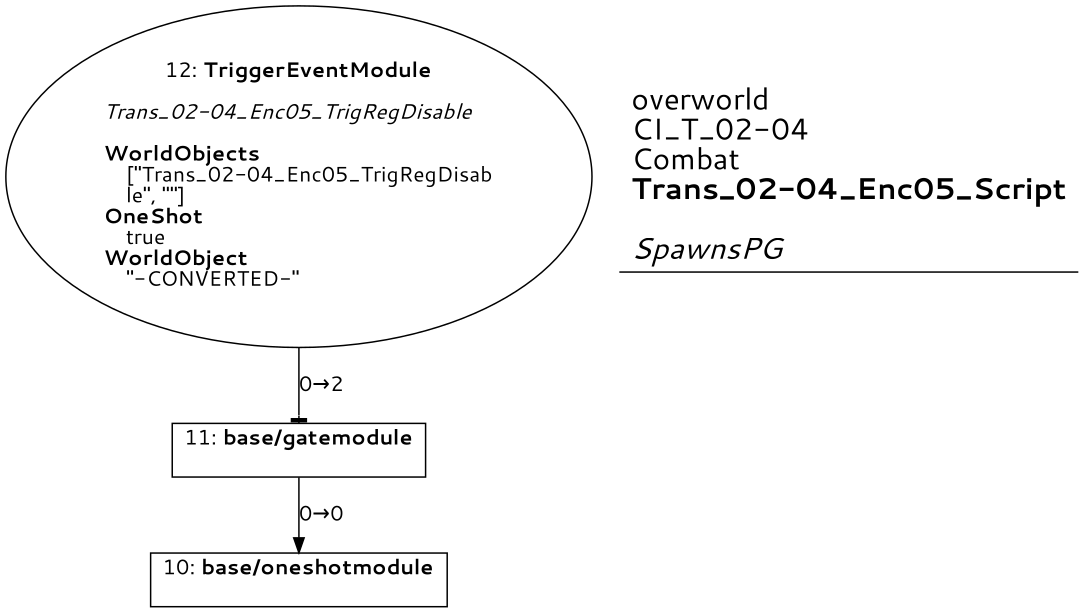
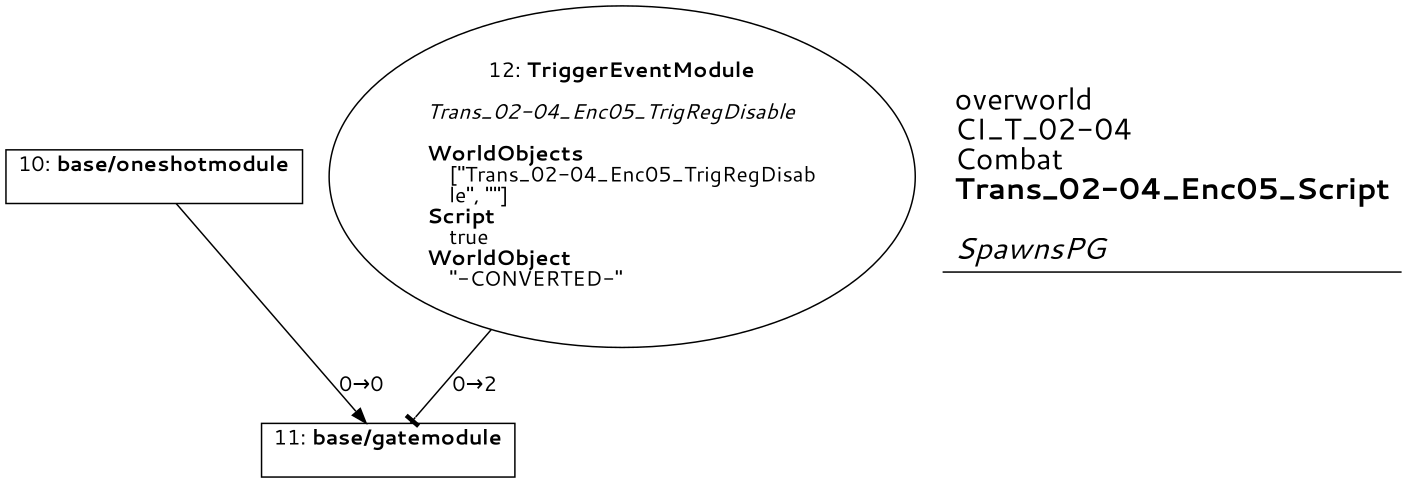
(154, 217) -> (461, 217)
(299, 508) -> (266, 307)
